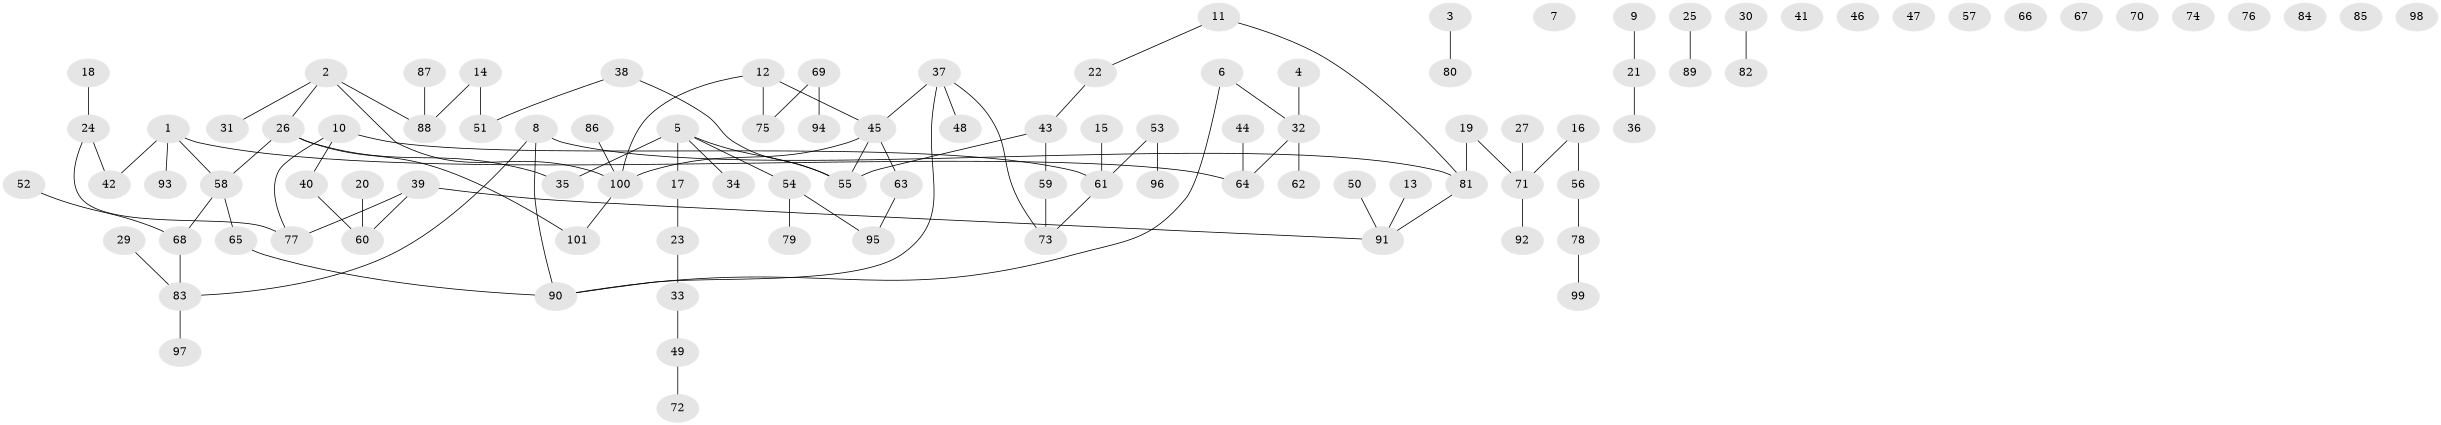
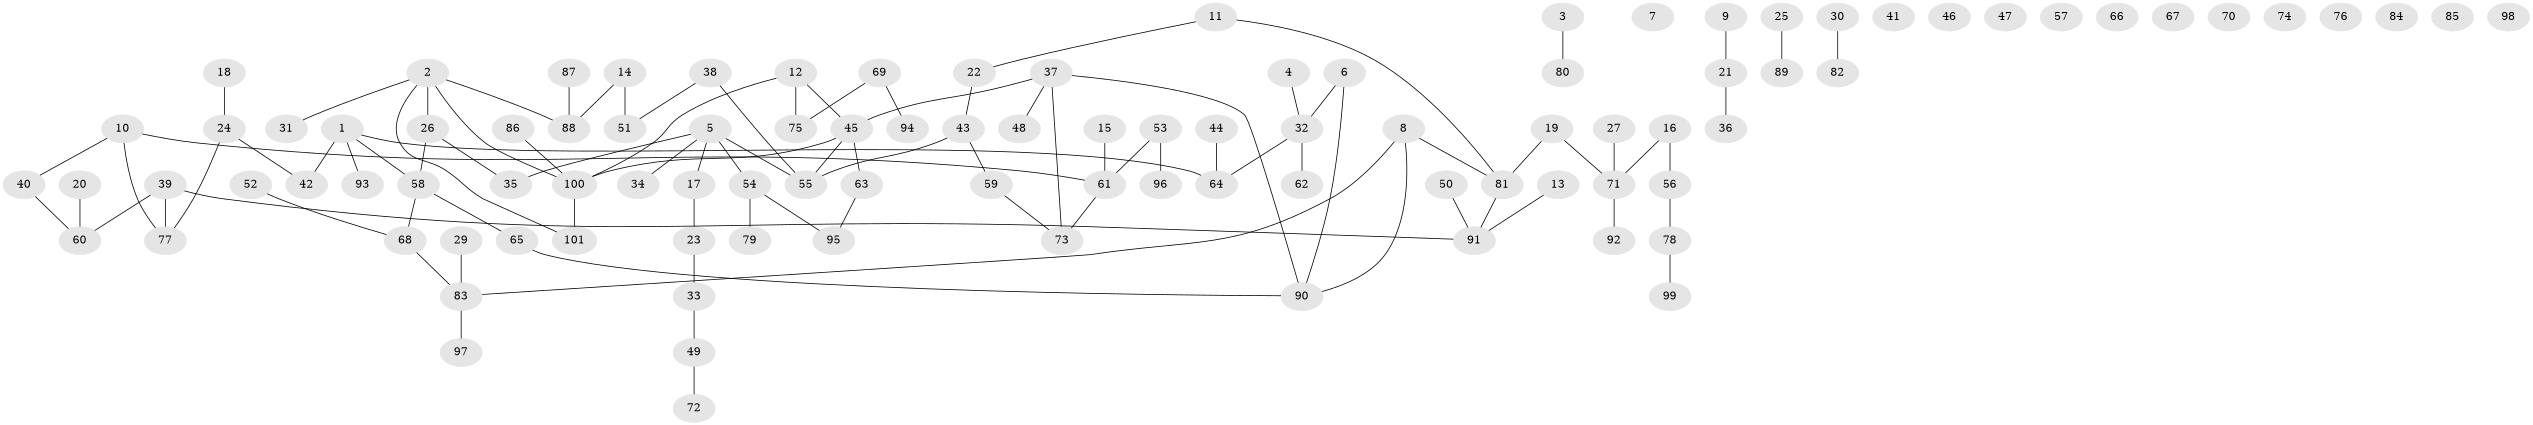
(443, 170) -> (450, 173)
